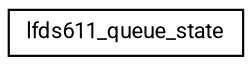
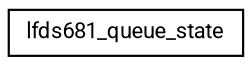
(126, 33) -> (126, 33)
